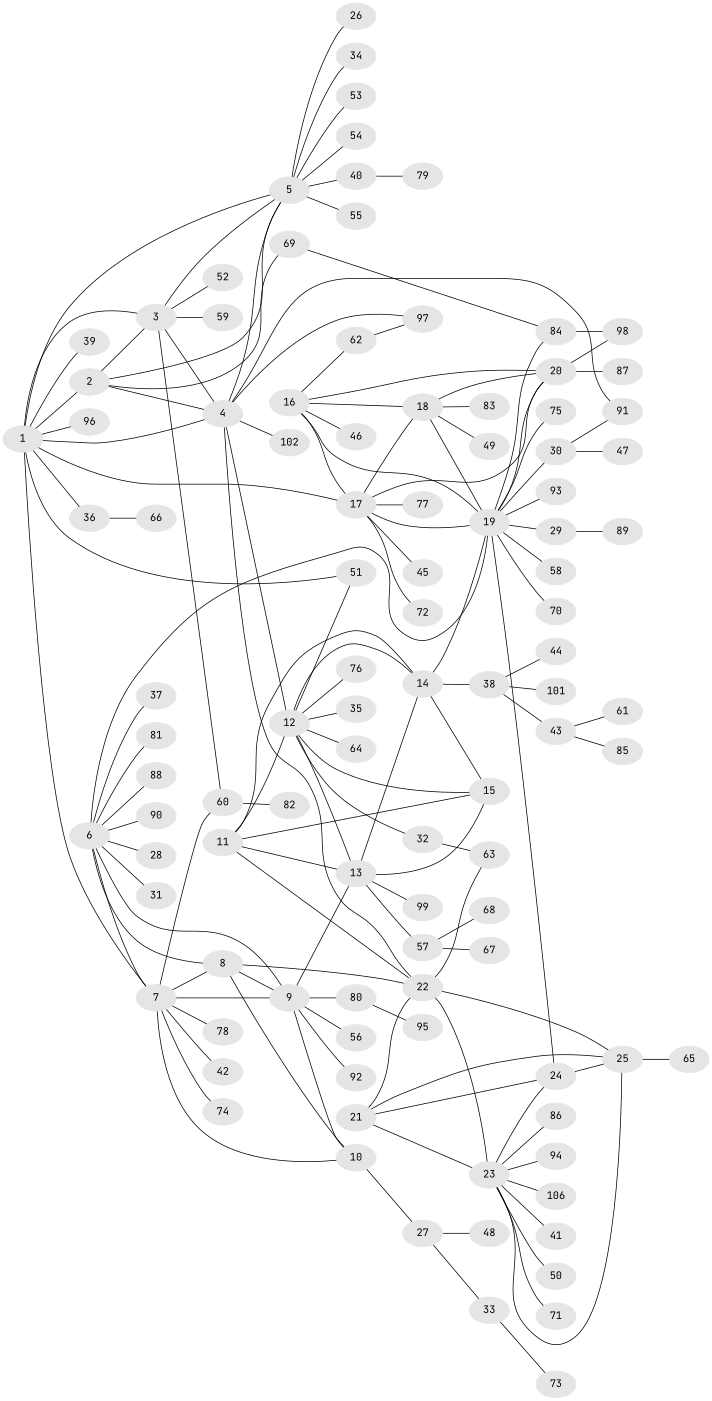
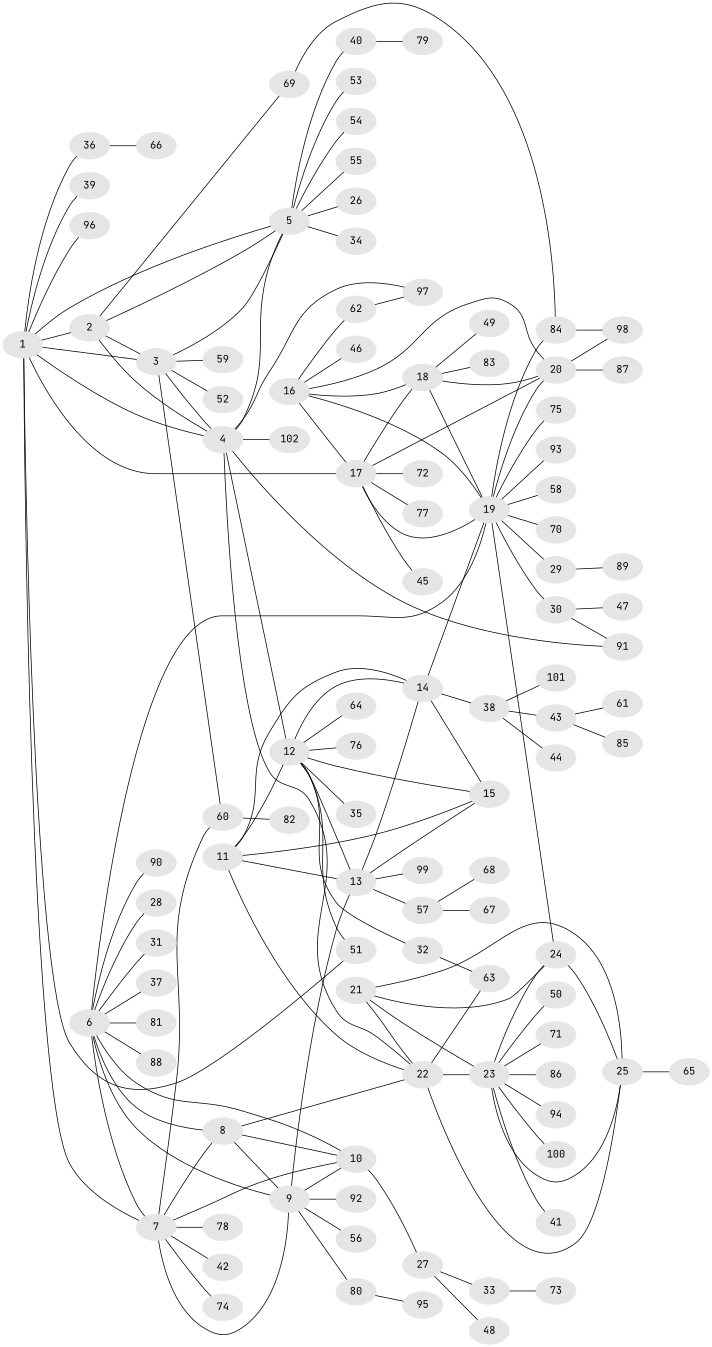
none -> (210, 1104)
(556, 1196) -> (556, 1155)
